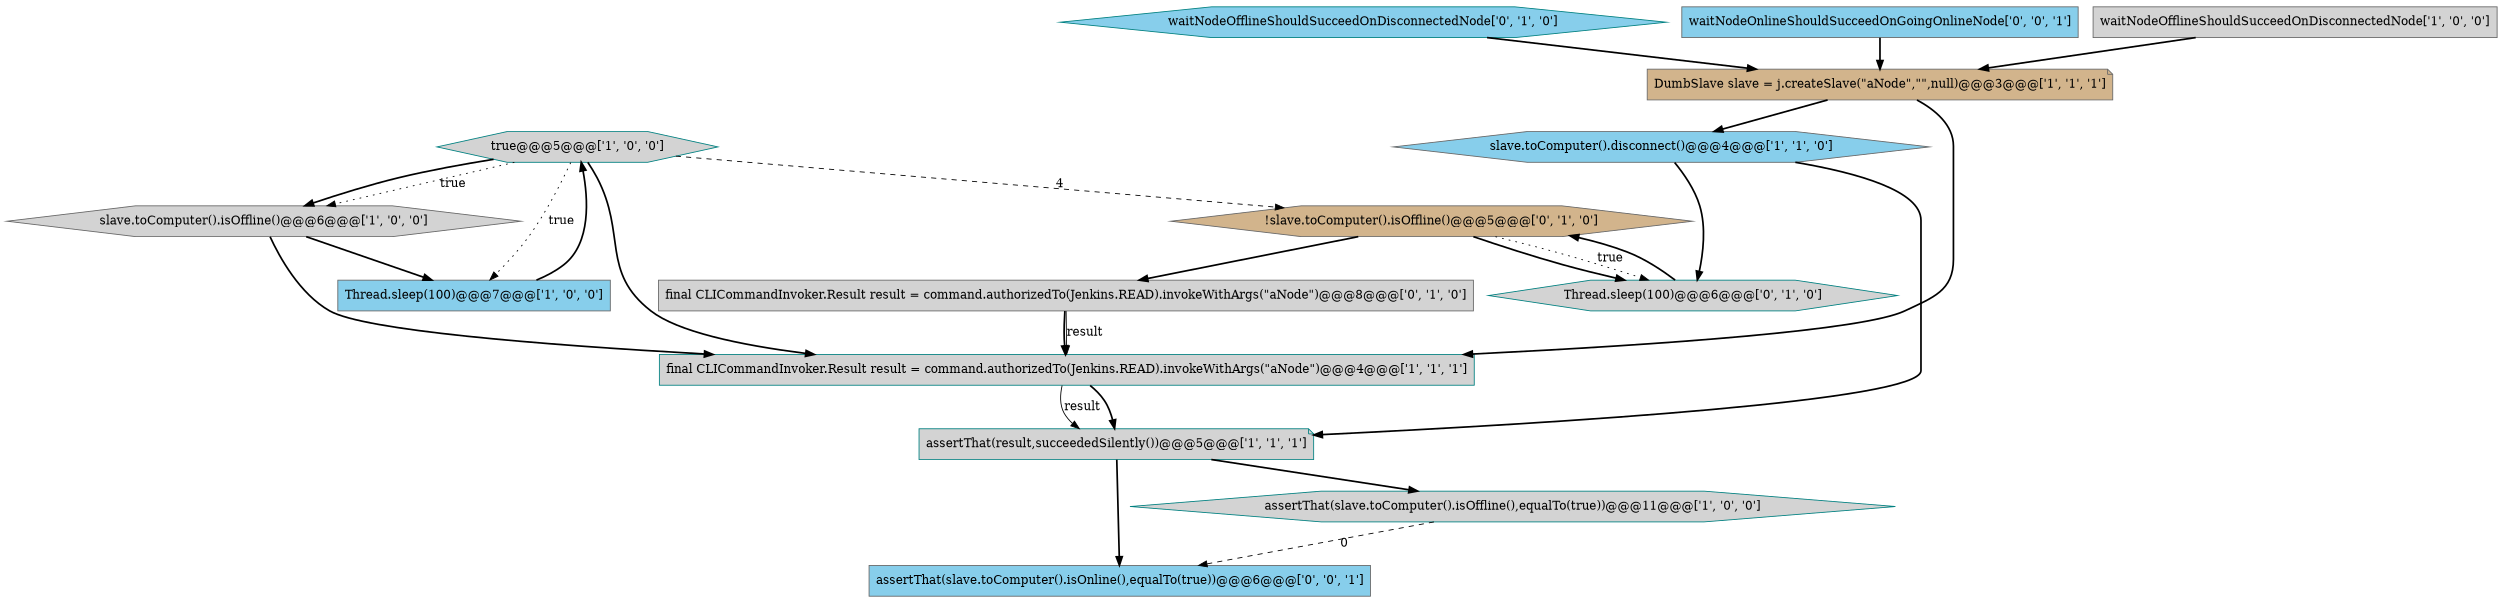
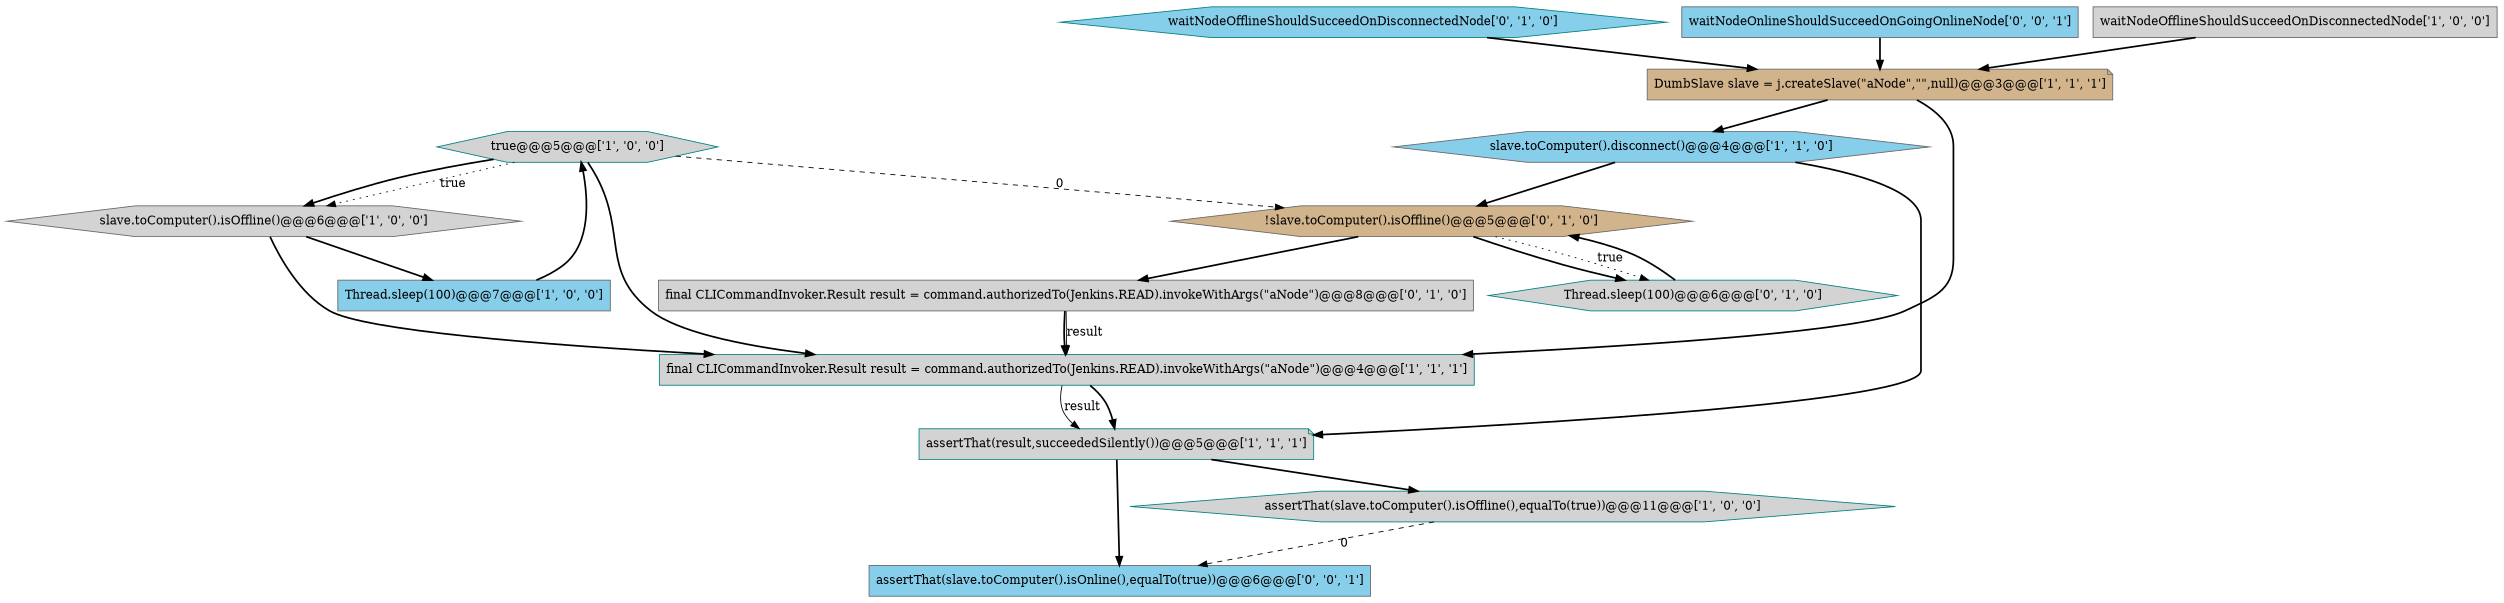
(1060, 184) -> (1060, 184)
(1702, 213) -> (1550, 183)
(539, 222) -> none
